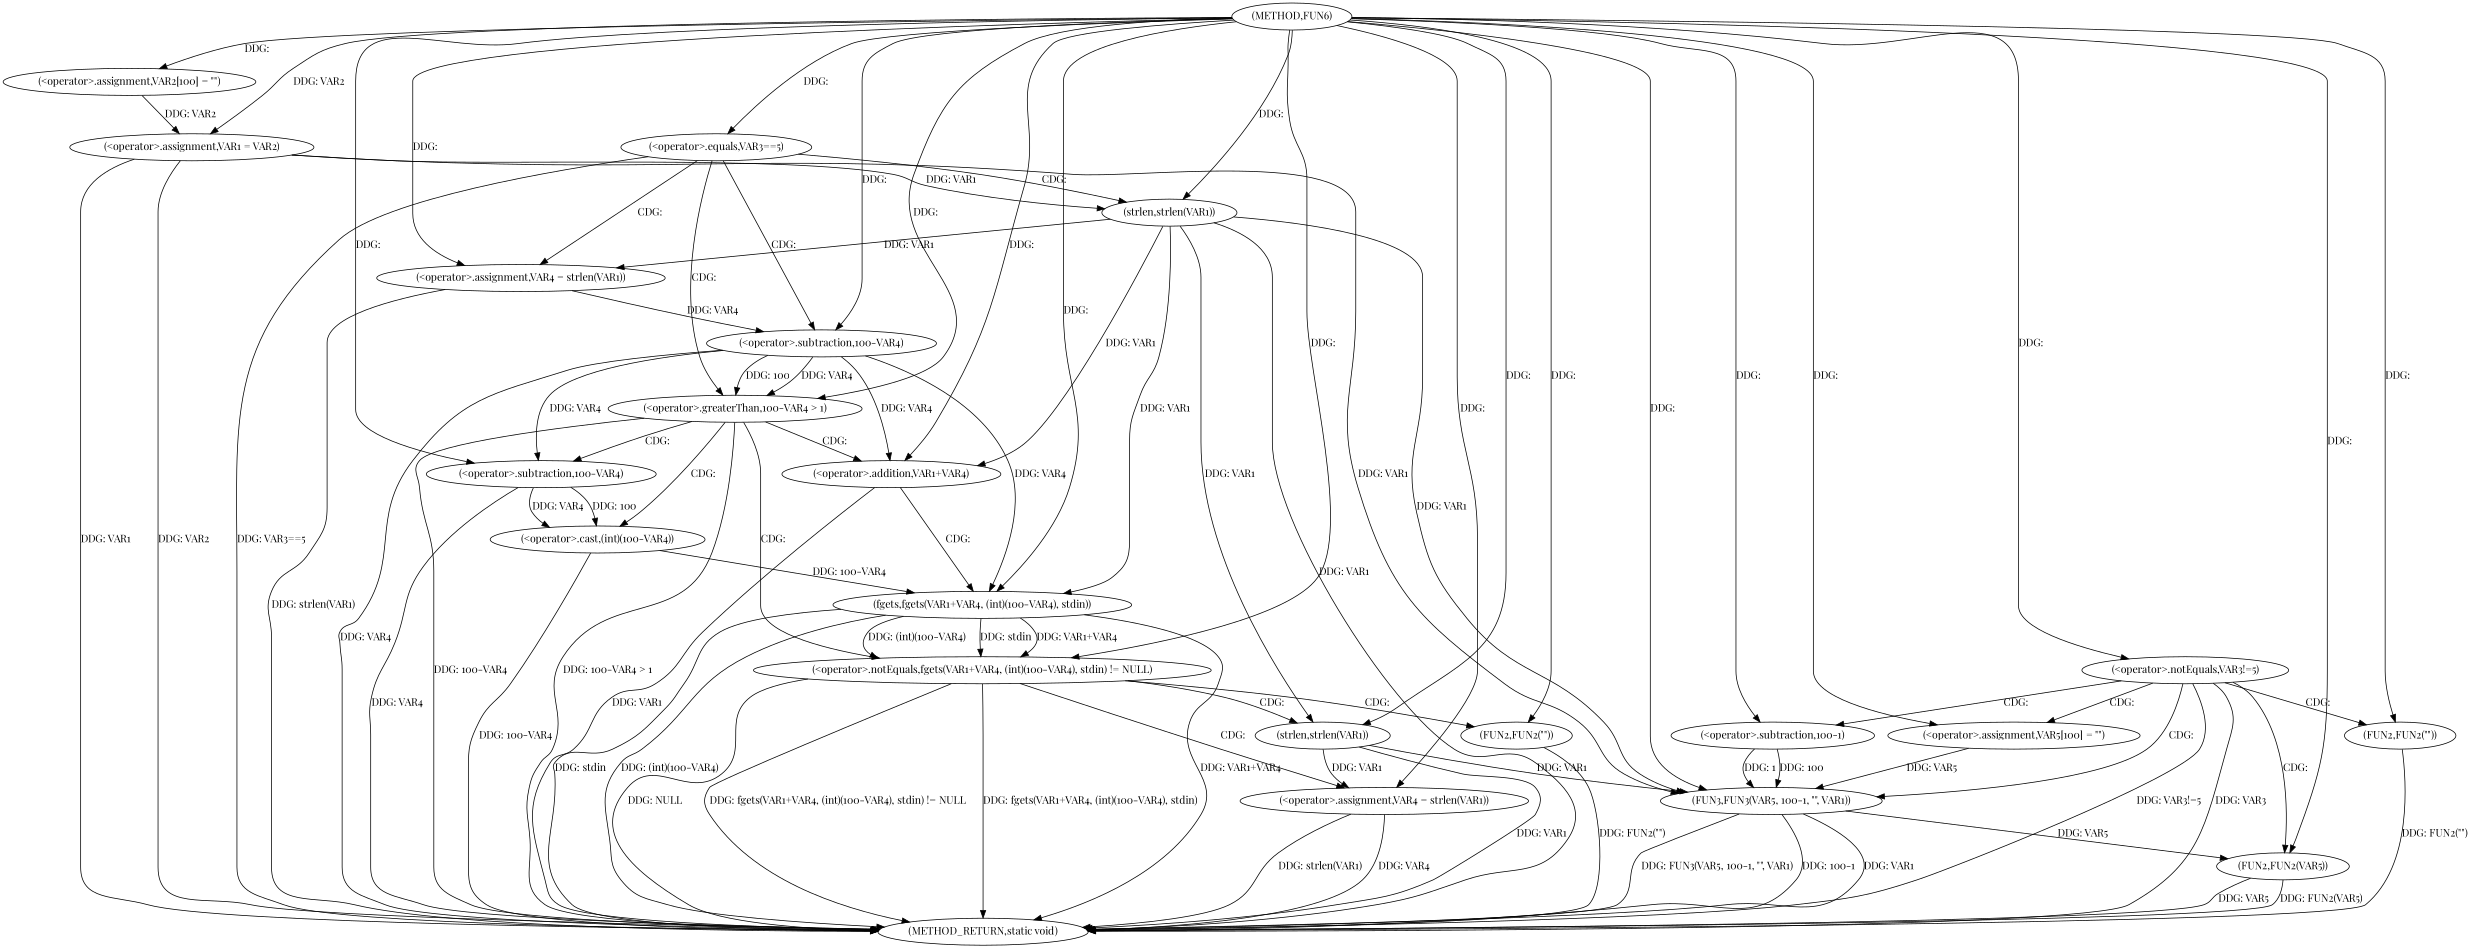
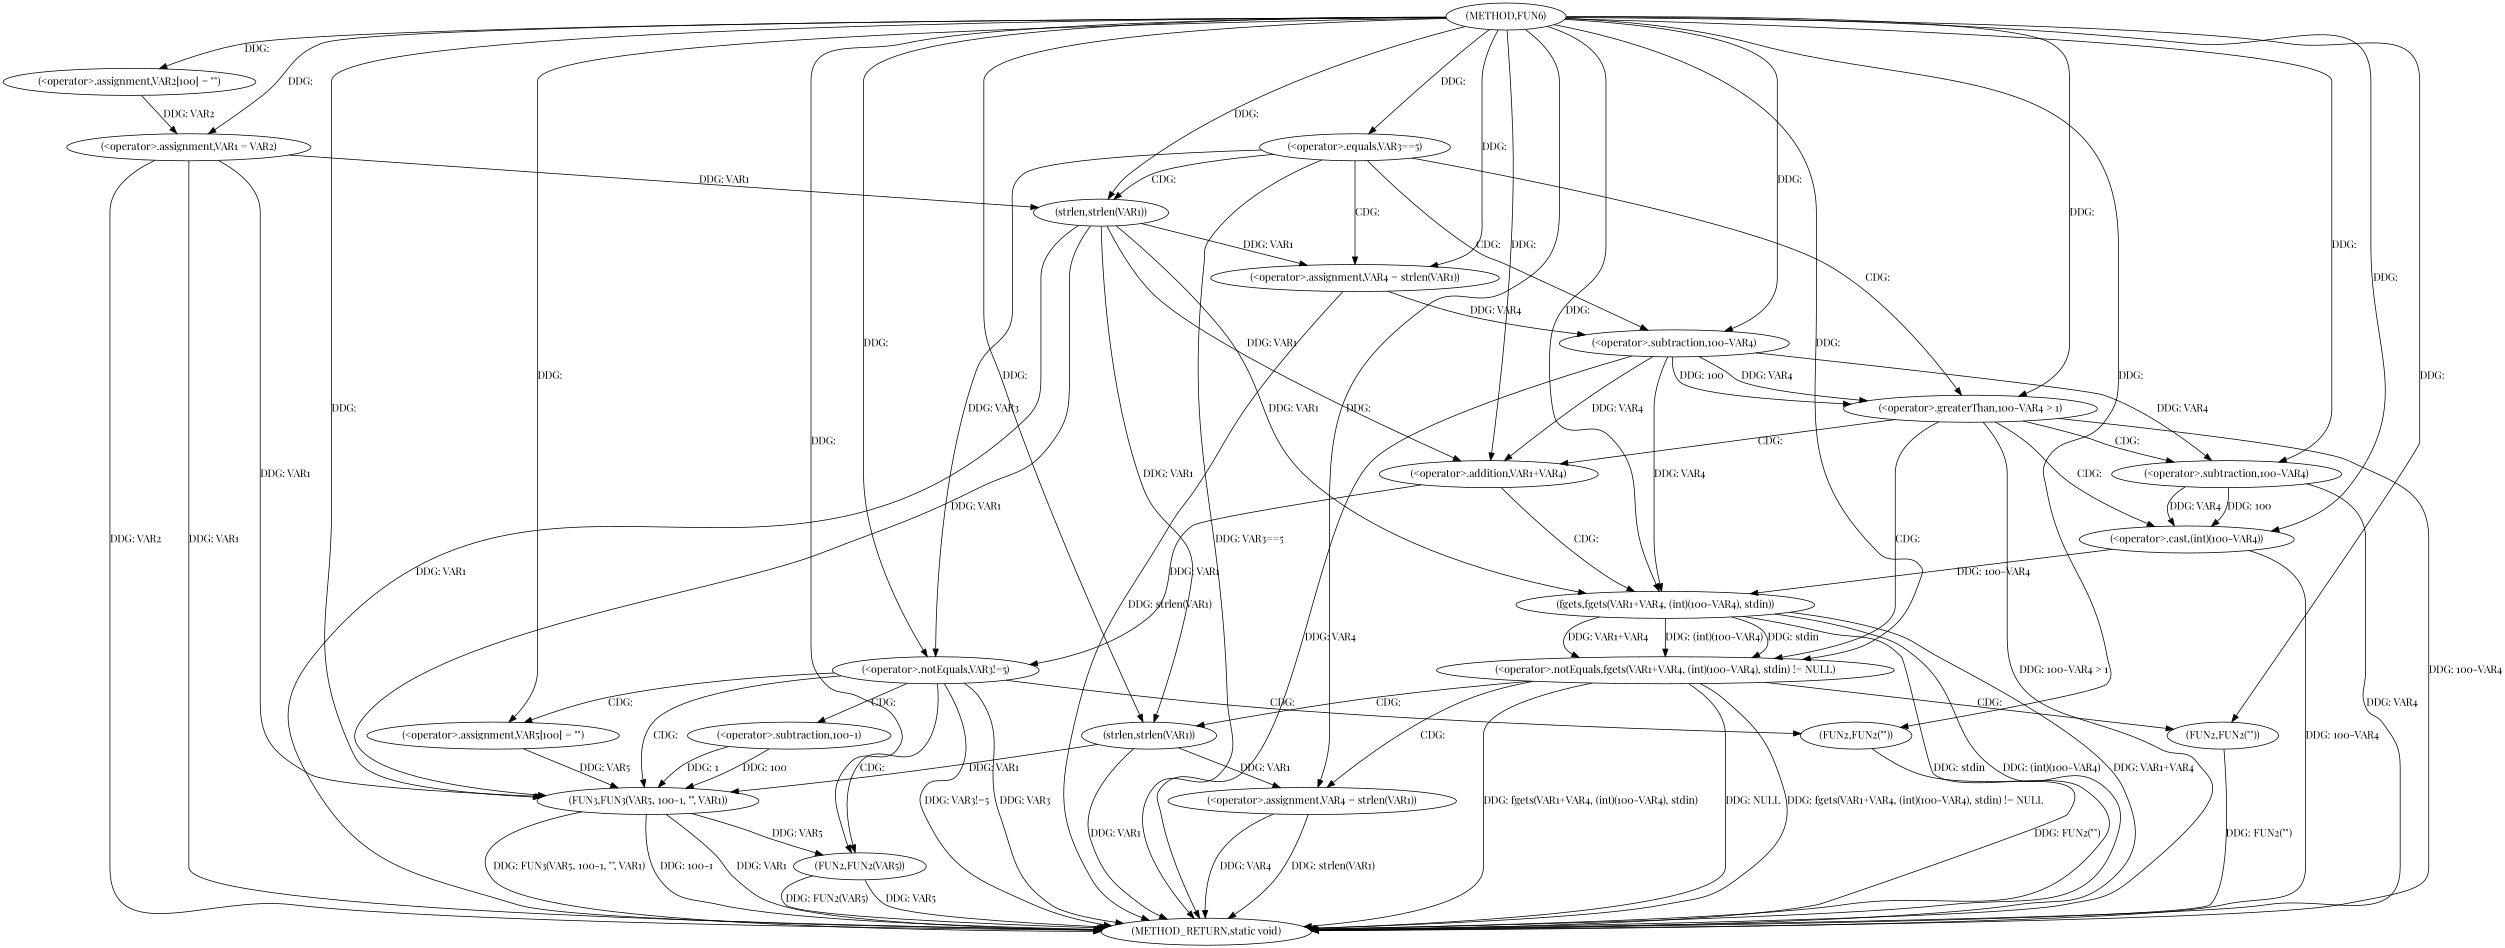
(319, 82) -> (302, 82)
(1736, 199) -> (2232, 43)
none -> (1012, 297)
(542, 777) -> (1196, 525)
